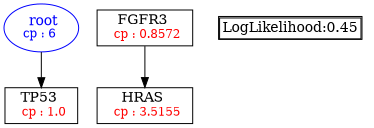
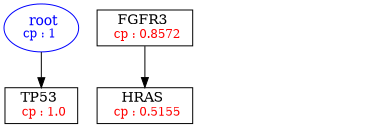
(290, 28) -> none
(41, 34) -> (41, 34)
(147, 112) -> (147, 112)
